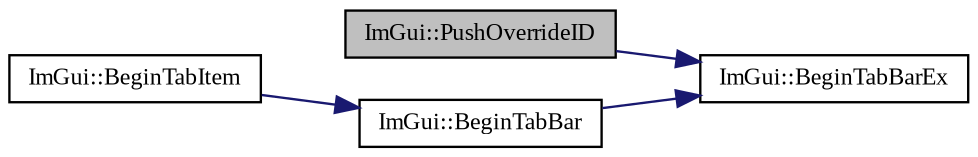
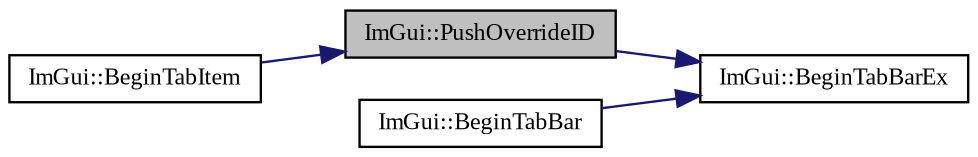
(298, 100) -> (291, 59)
